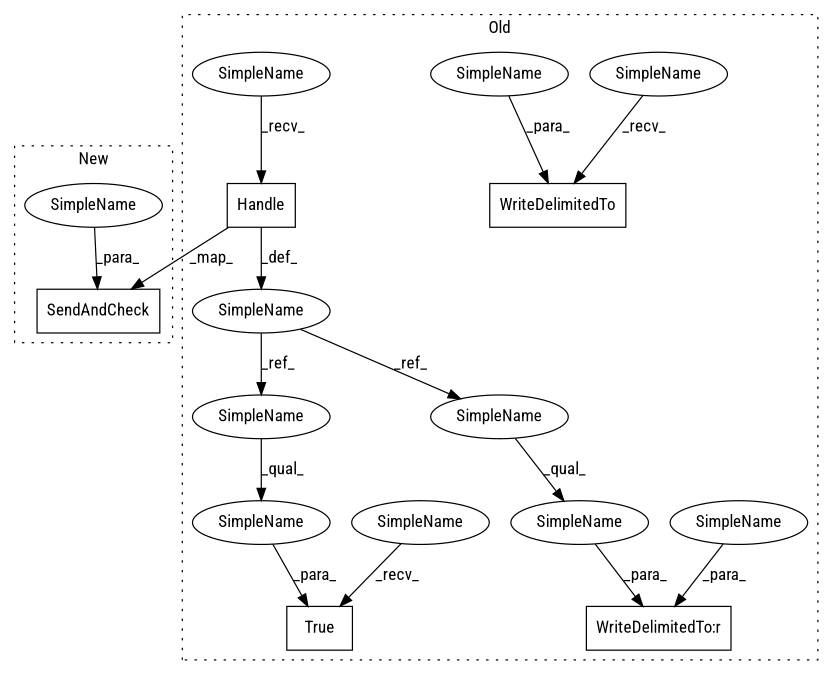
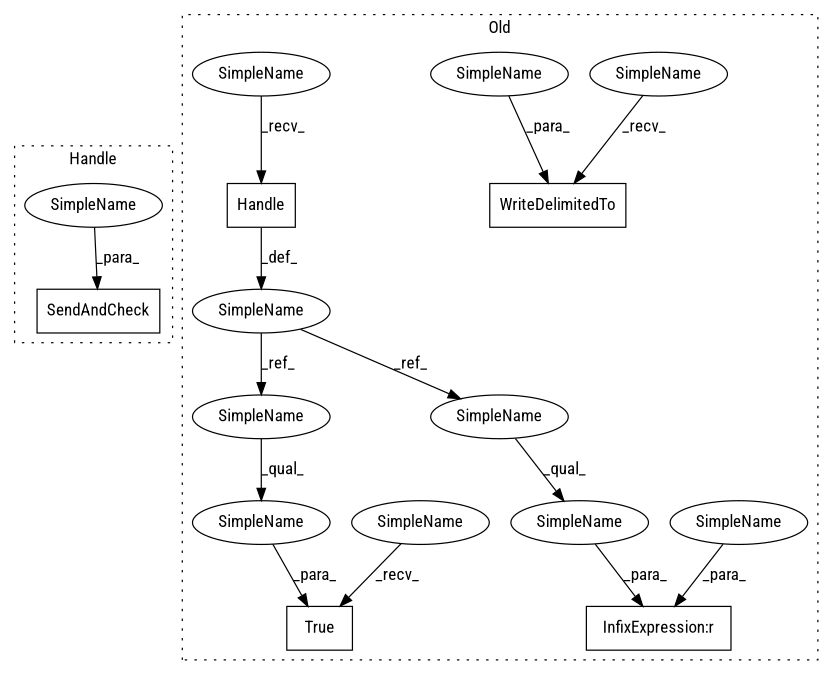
(94, 160) -> (94, 160)
(192, 251) -> none
(659, 628) -> (659, 628)
